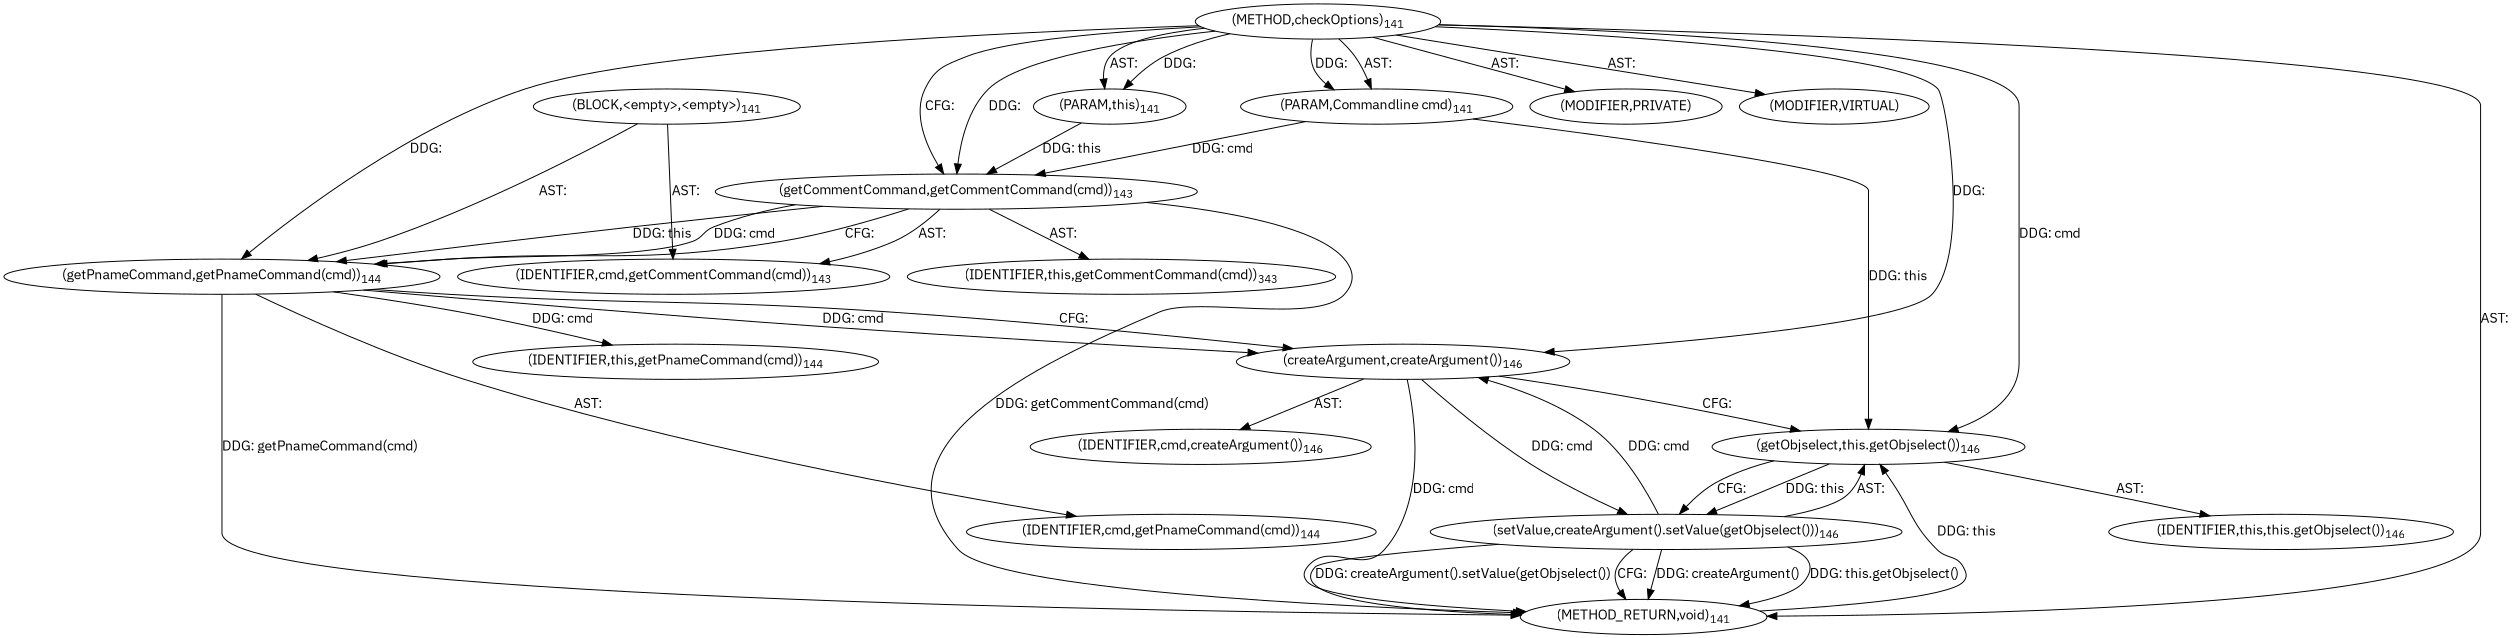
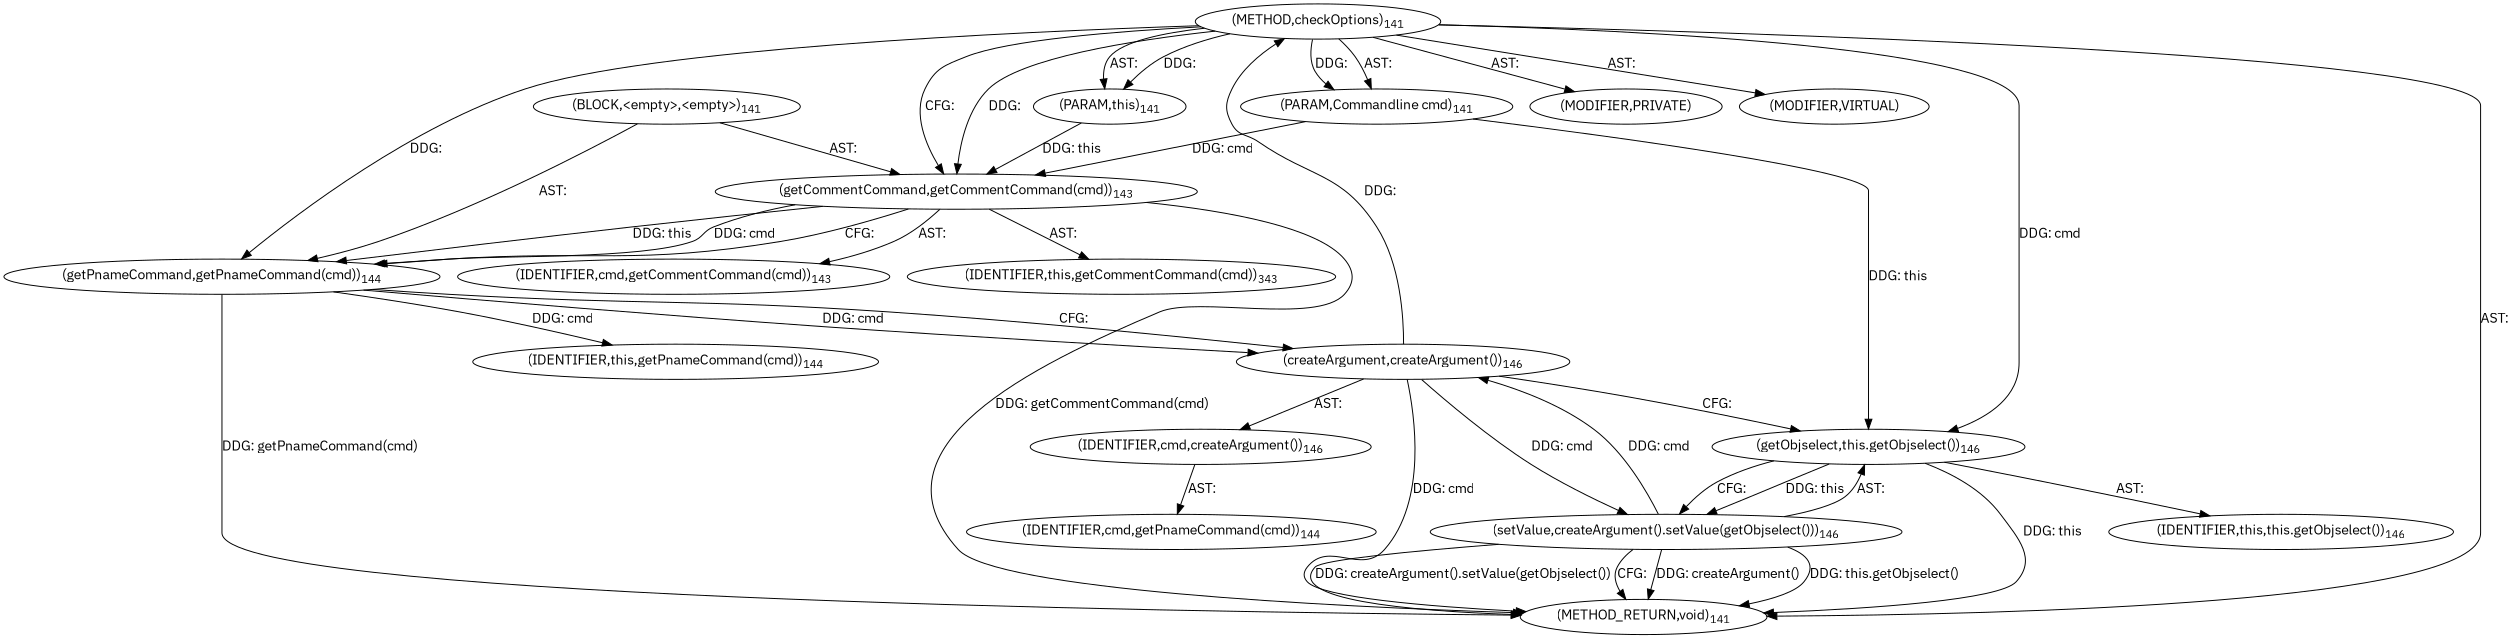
(1948, 131) -> (1318, 175)
(670, 187) -> (805, 147)
(653, 431) -> (1188, 485)
(1933, 593) -> (1980, 595)
